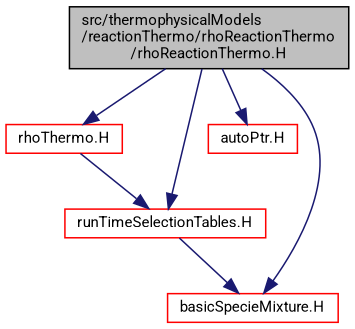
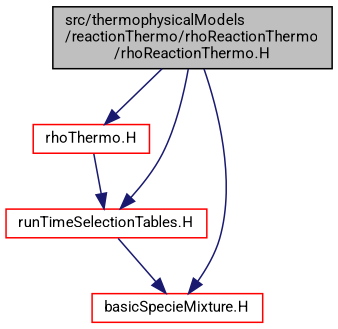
(253, 139) -> none
